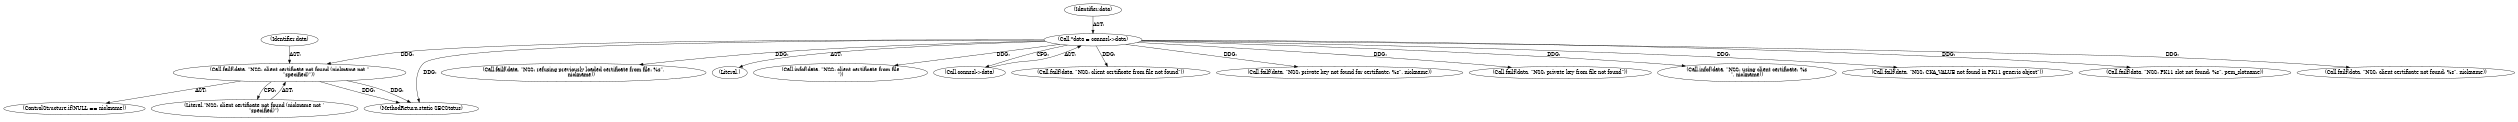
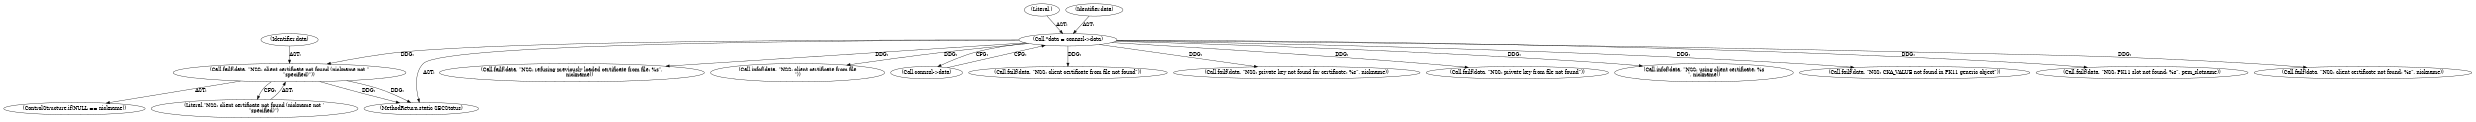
(893, 48) -> (1054, 23)
(1071, 55) -> (1021, 55)
(431, 73) -> (430, 73)
